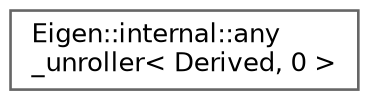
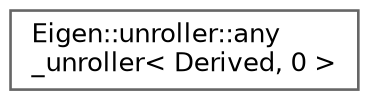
(184, 50) -> (184, 50)
